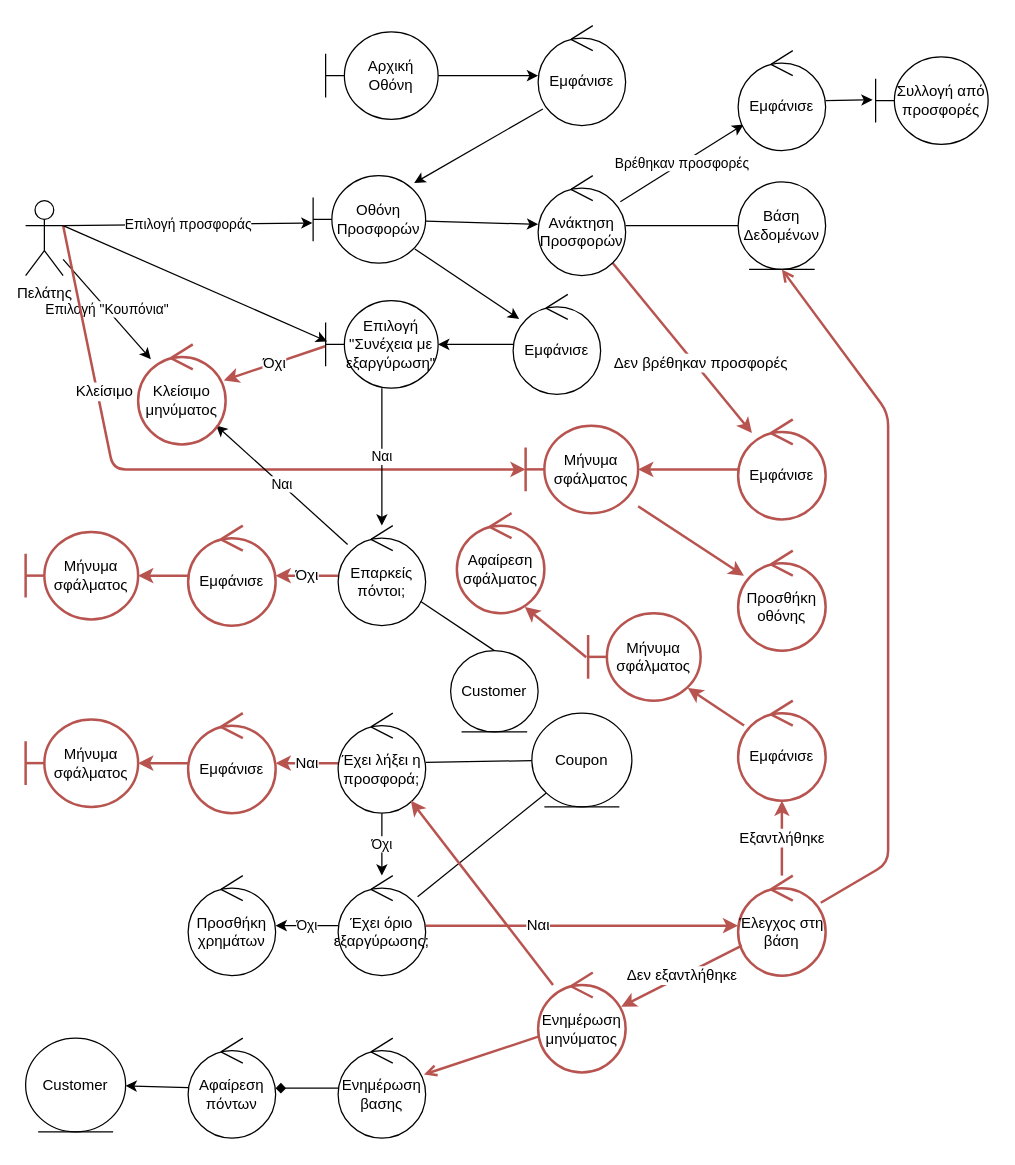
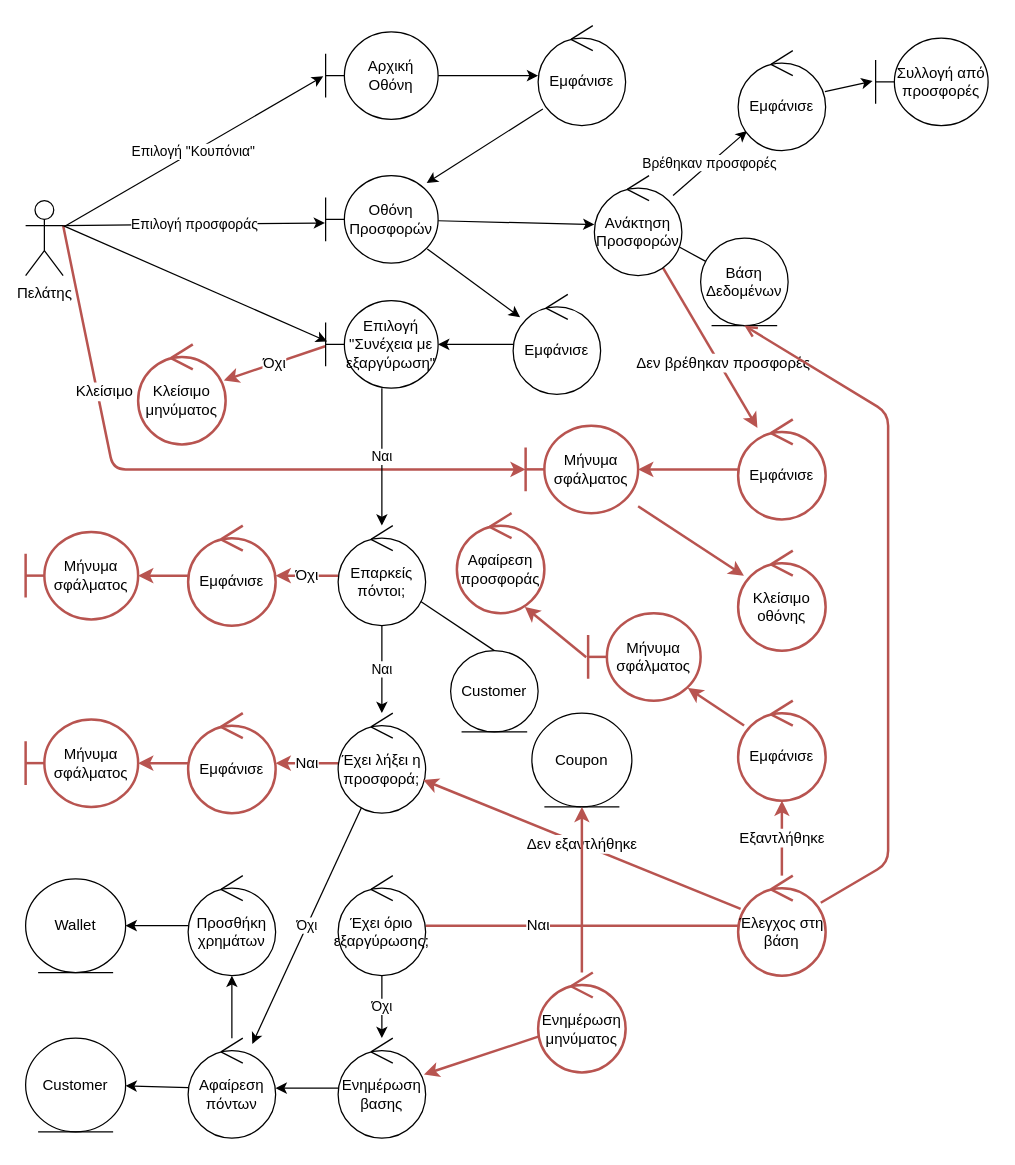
(932, 101) -> (932, 82)
(369, 219) -> (382, 219)
(582, 226) -> (638, 226)
(782, 226) -> (744, 282)
(110, 313) -> (253, 117)
(285, 488) -> (382, 665)
(501, 569) -> (501, 569)
(782, 607) -> (782, 607)
(479, 762) -> none
(382, 840) -> (336, 863)
(482, 845) -> none
(485, 897) -> (582, 895)
none -> (76, 926)
none -> (161, 926)
(327, 926) -> (382, 1003)
(725, 926) -> (730, 926)
(685, 974) -> (587, 846)
none -> (232, 1011)
(435, 1071) -> (436, 1071)
(286, 1088) -> (286, 1088)
